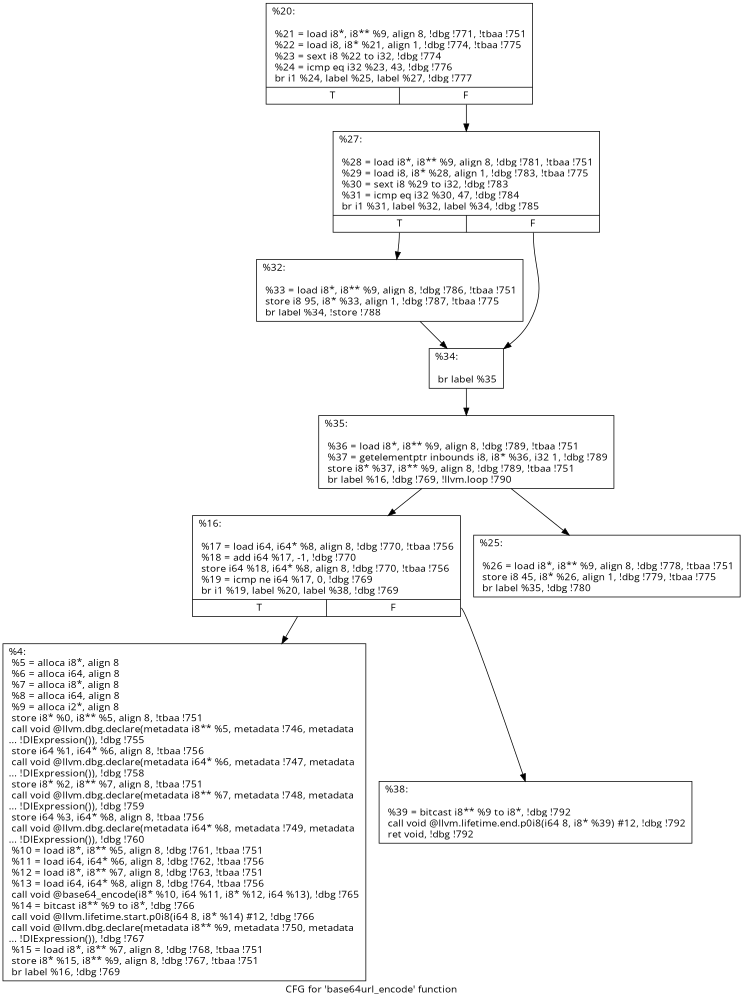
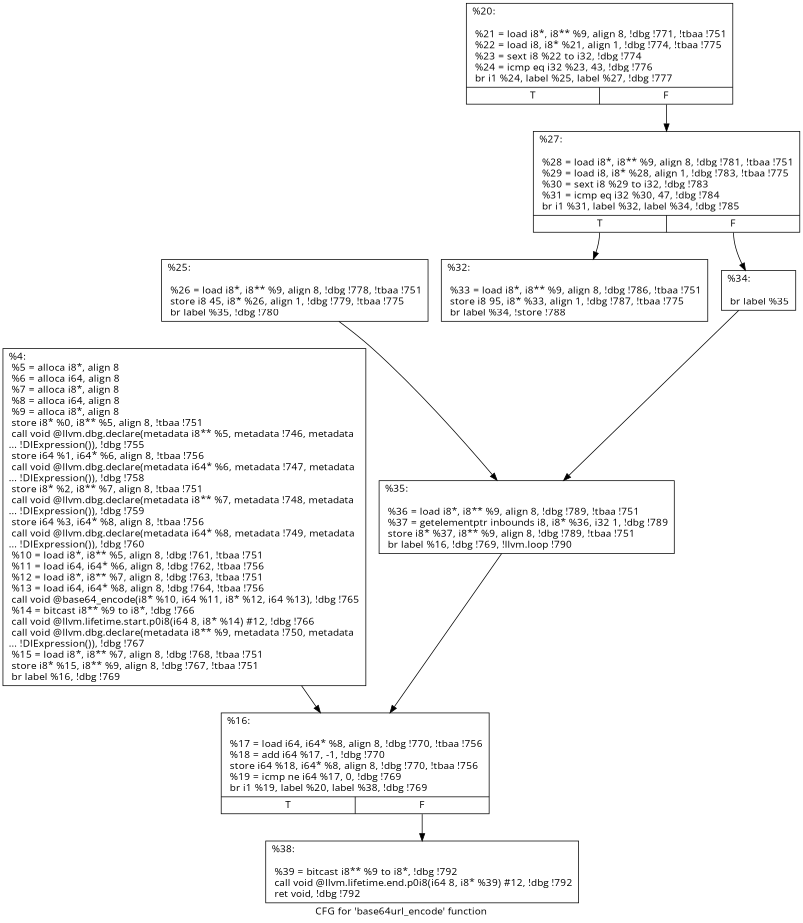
(431, 332) -> none
(537, 509) -> (419, 394)
(292, 627) -> (309, 696)
(64, 707) -> (64, 412)
